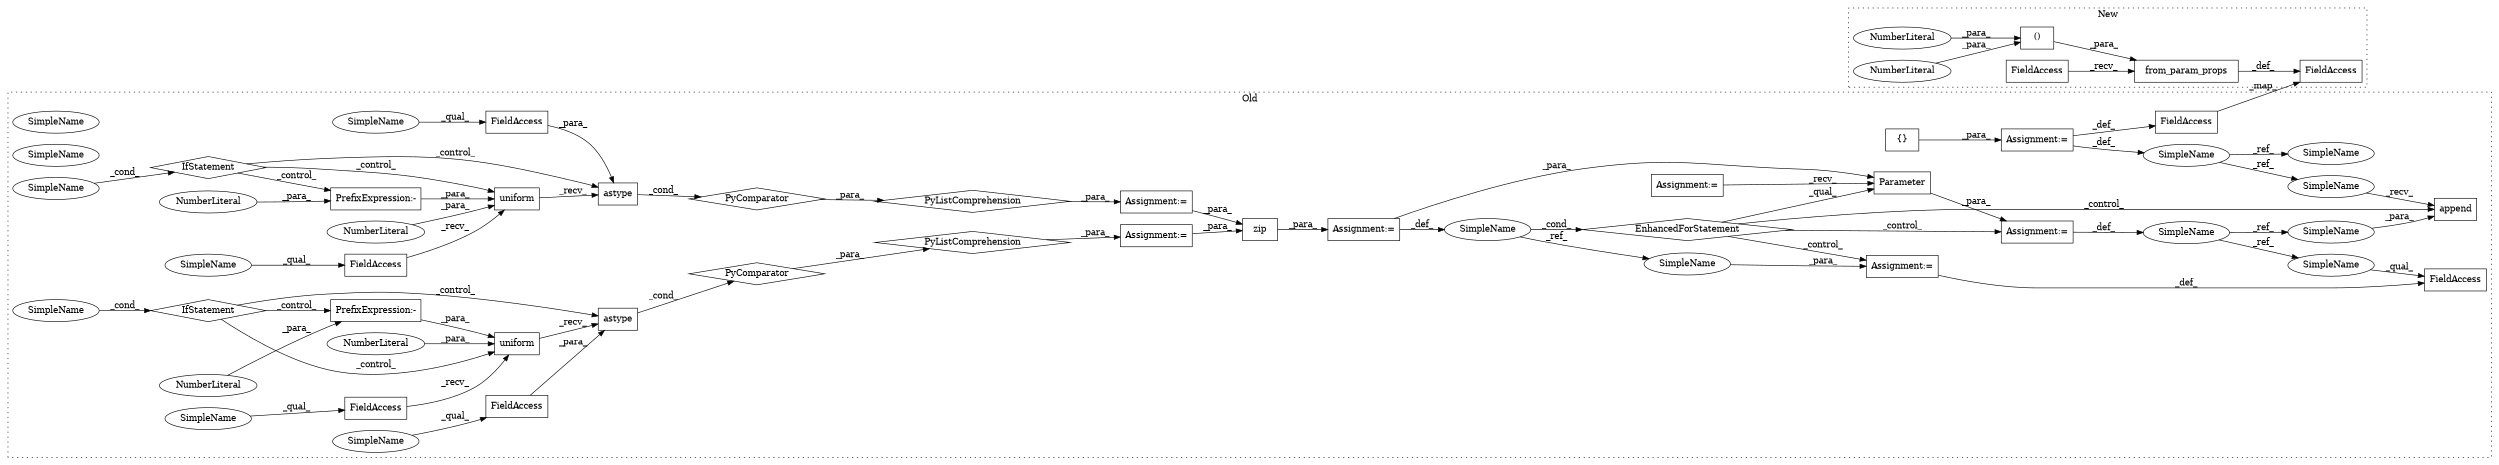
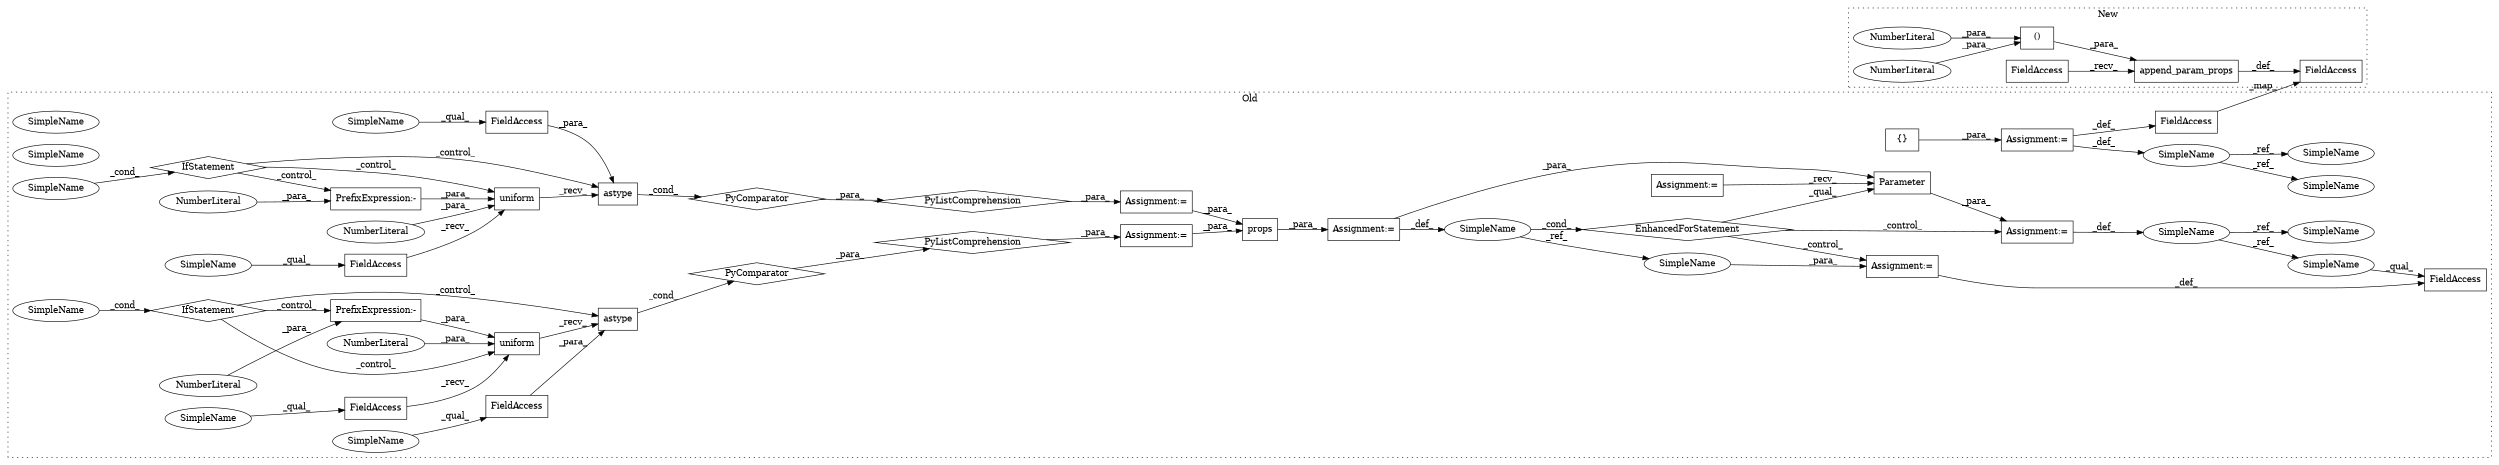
(2186, 71) -> (2186, 71)
(2455, 209) -> none
(1260, 230) -> (1260, 230)
